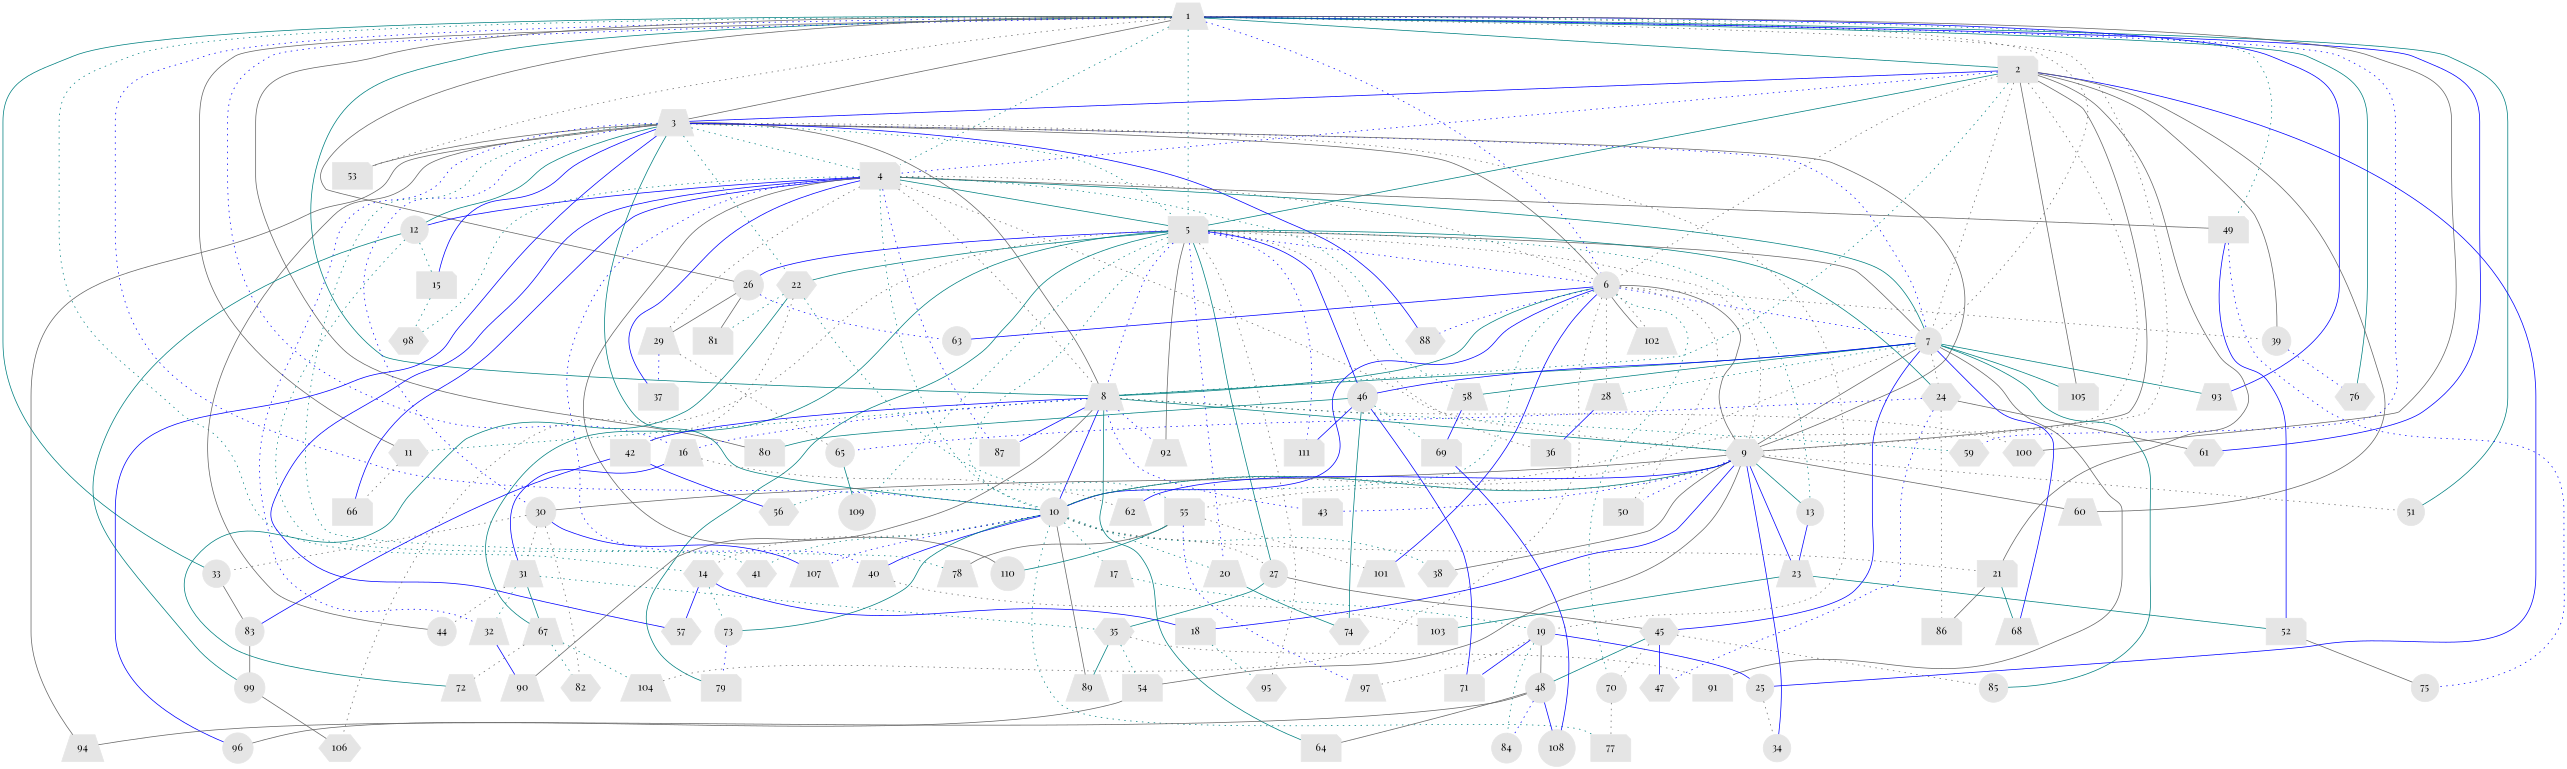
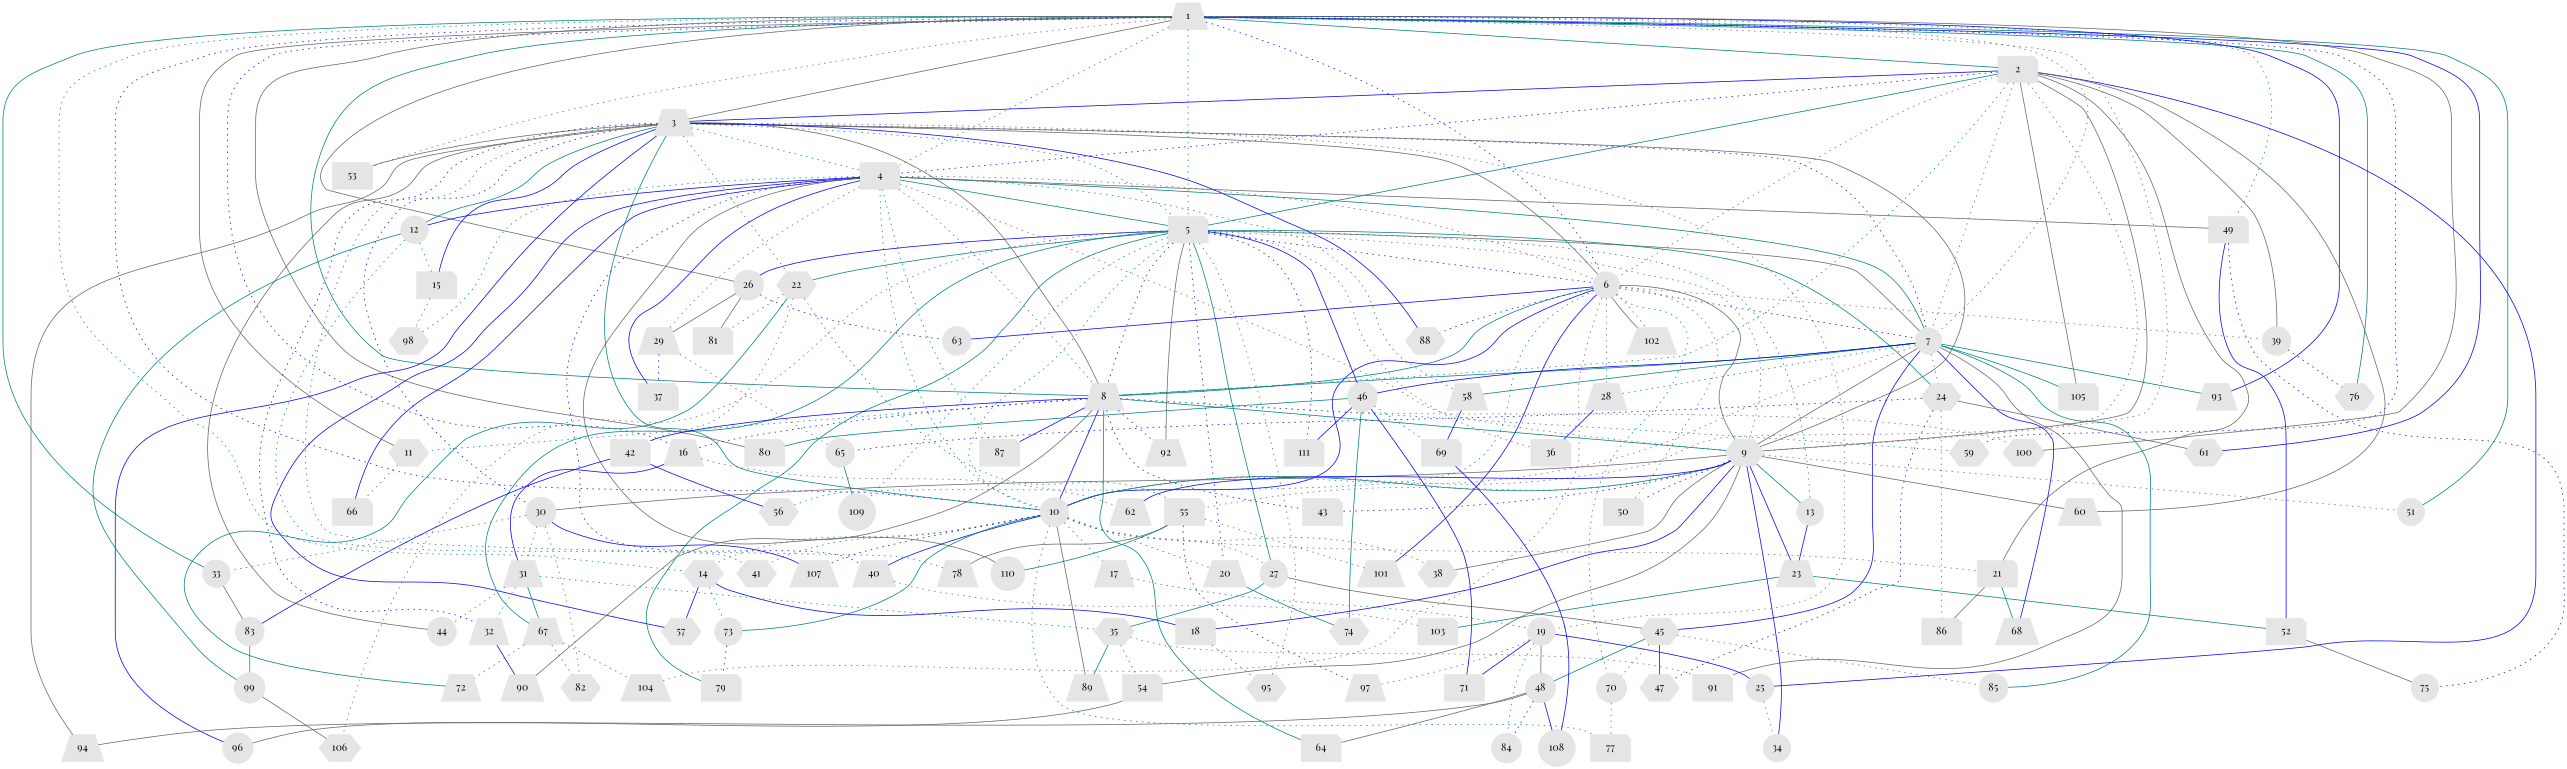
(922, 321) -> (922, 321)
